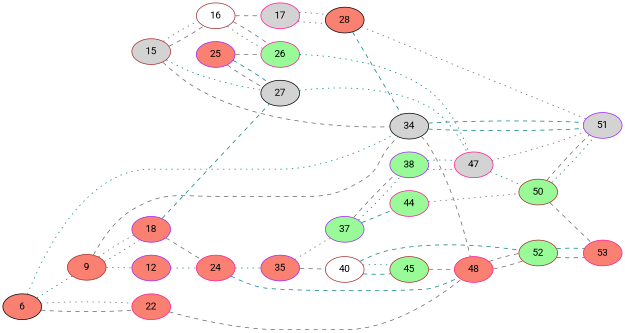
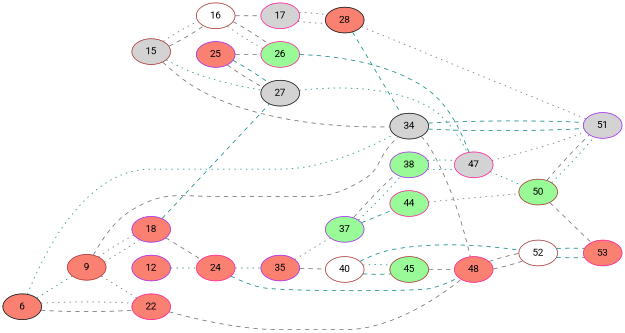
(402, 75) -> (402, 75)
(538, 253) -> (538, 253)
(119, 268) -> (119, 287)
